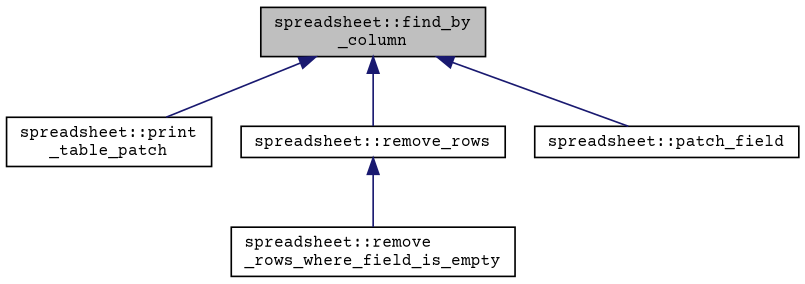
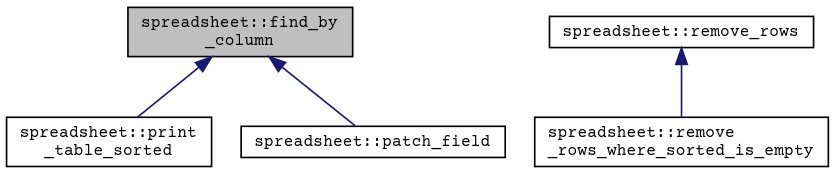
(373, 100) -> none
(109, 142) -> (109, 142)
(373, 252) -> (682, 142)
